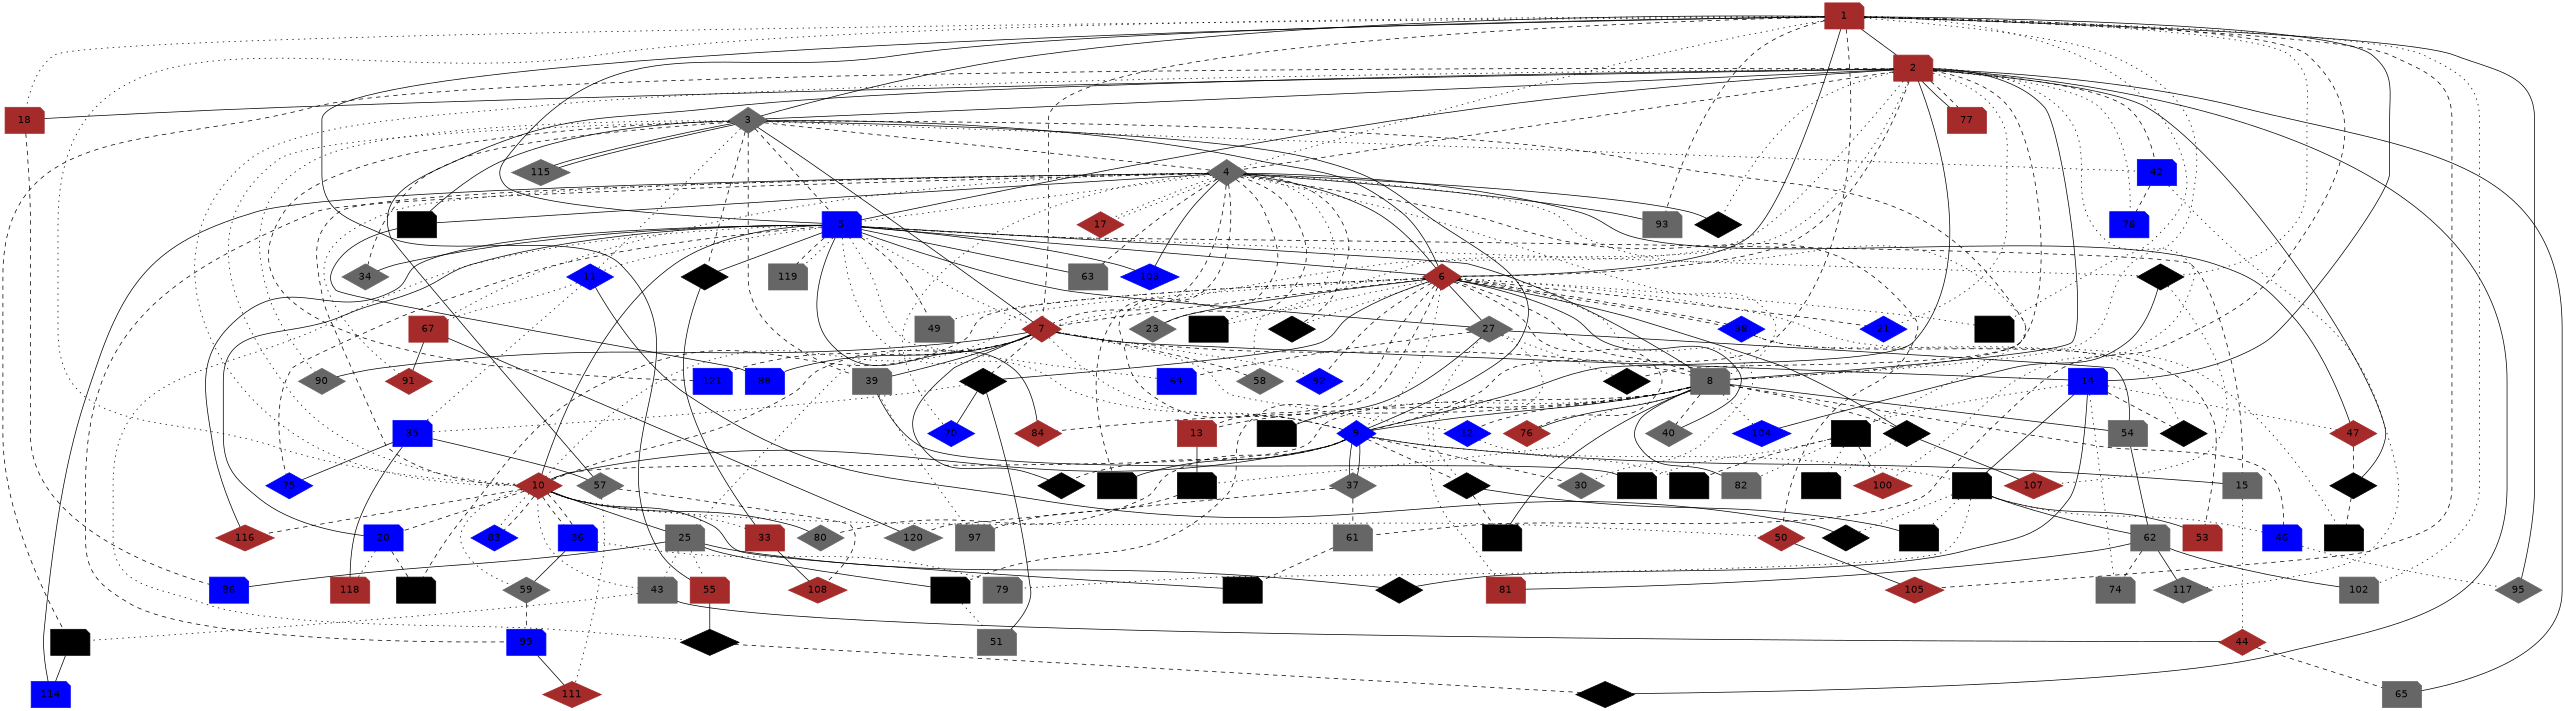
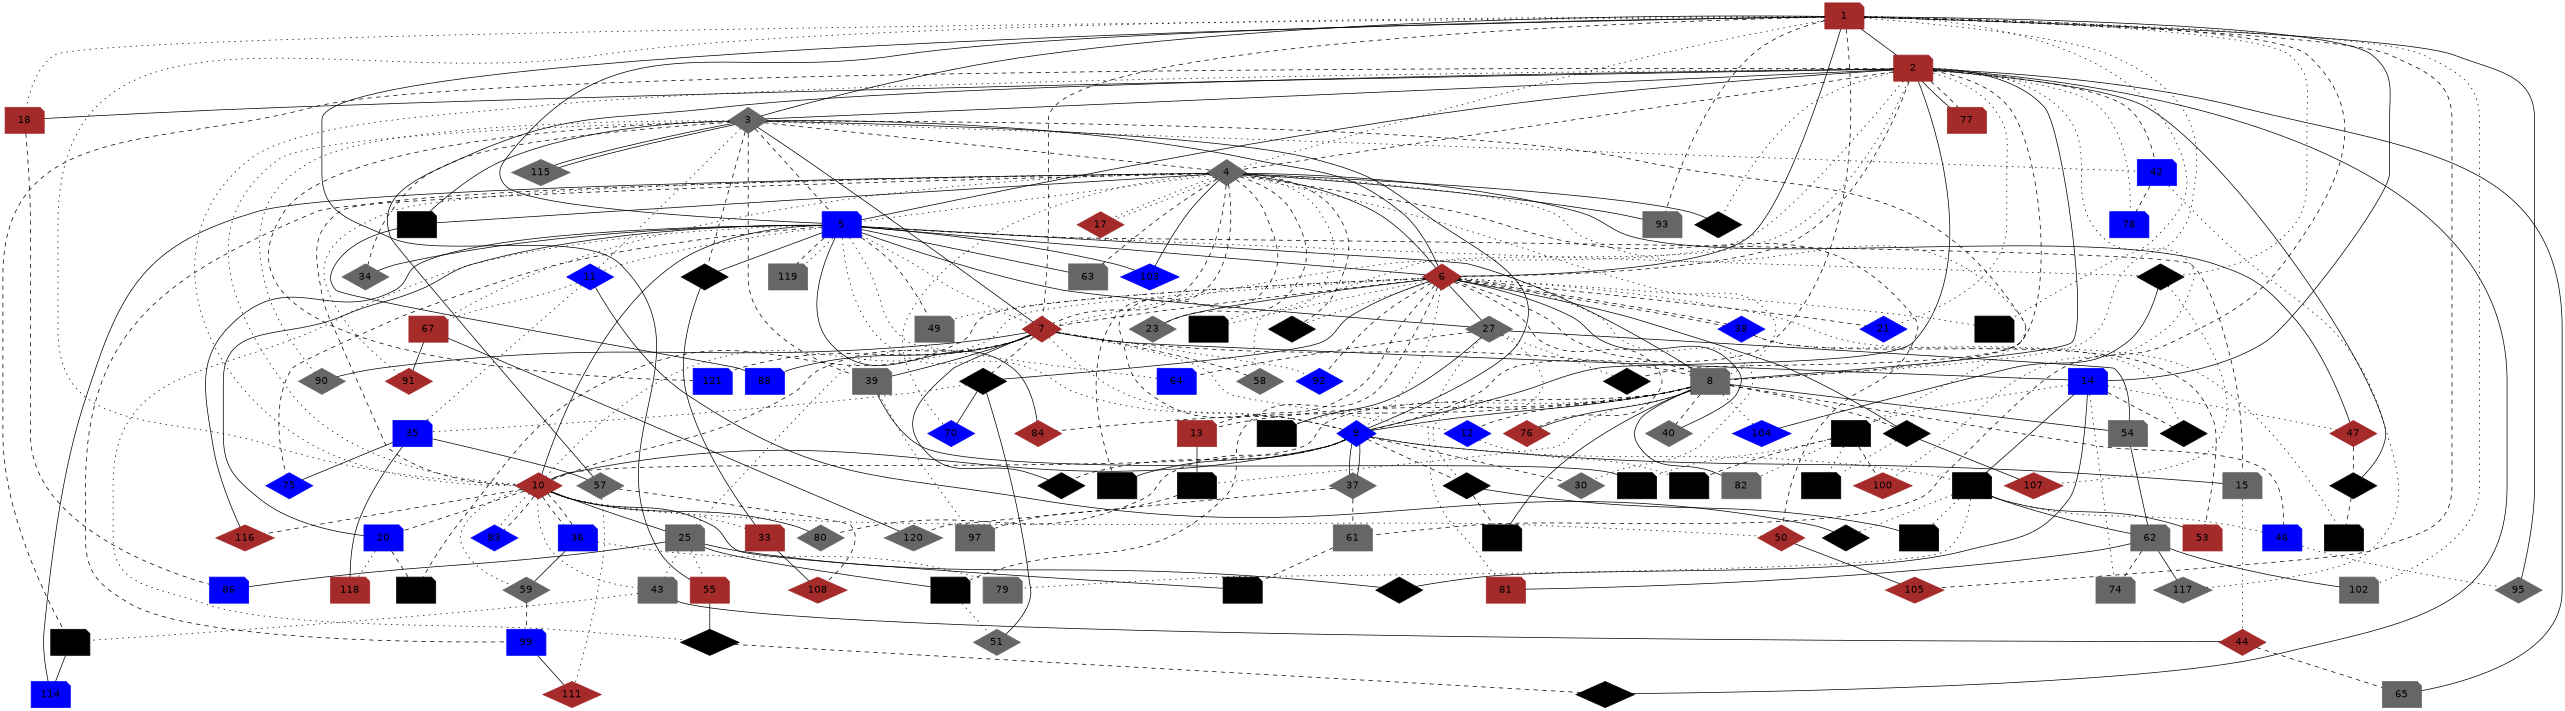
(997, 642) -> (997, 642)
